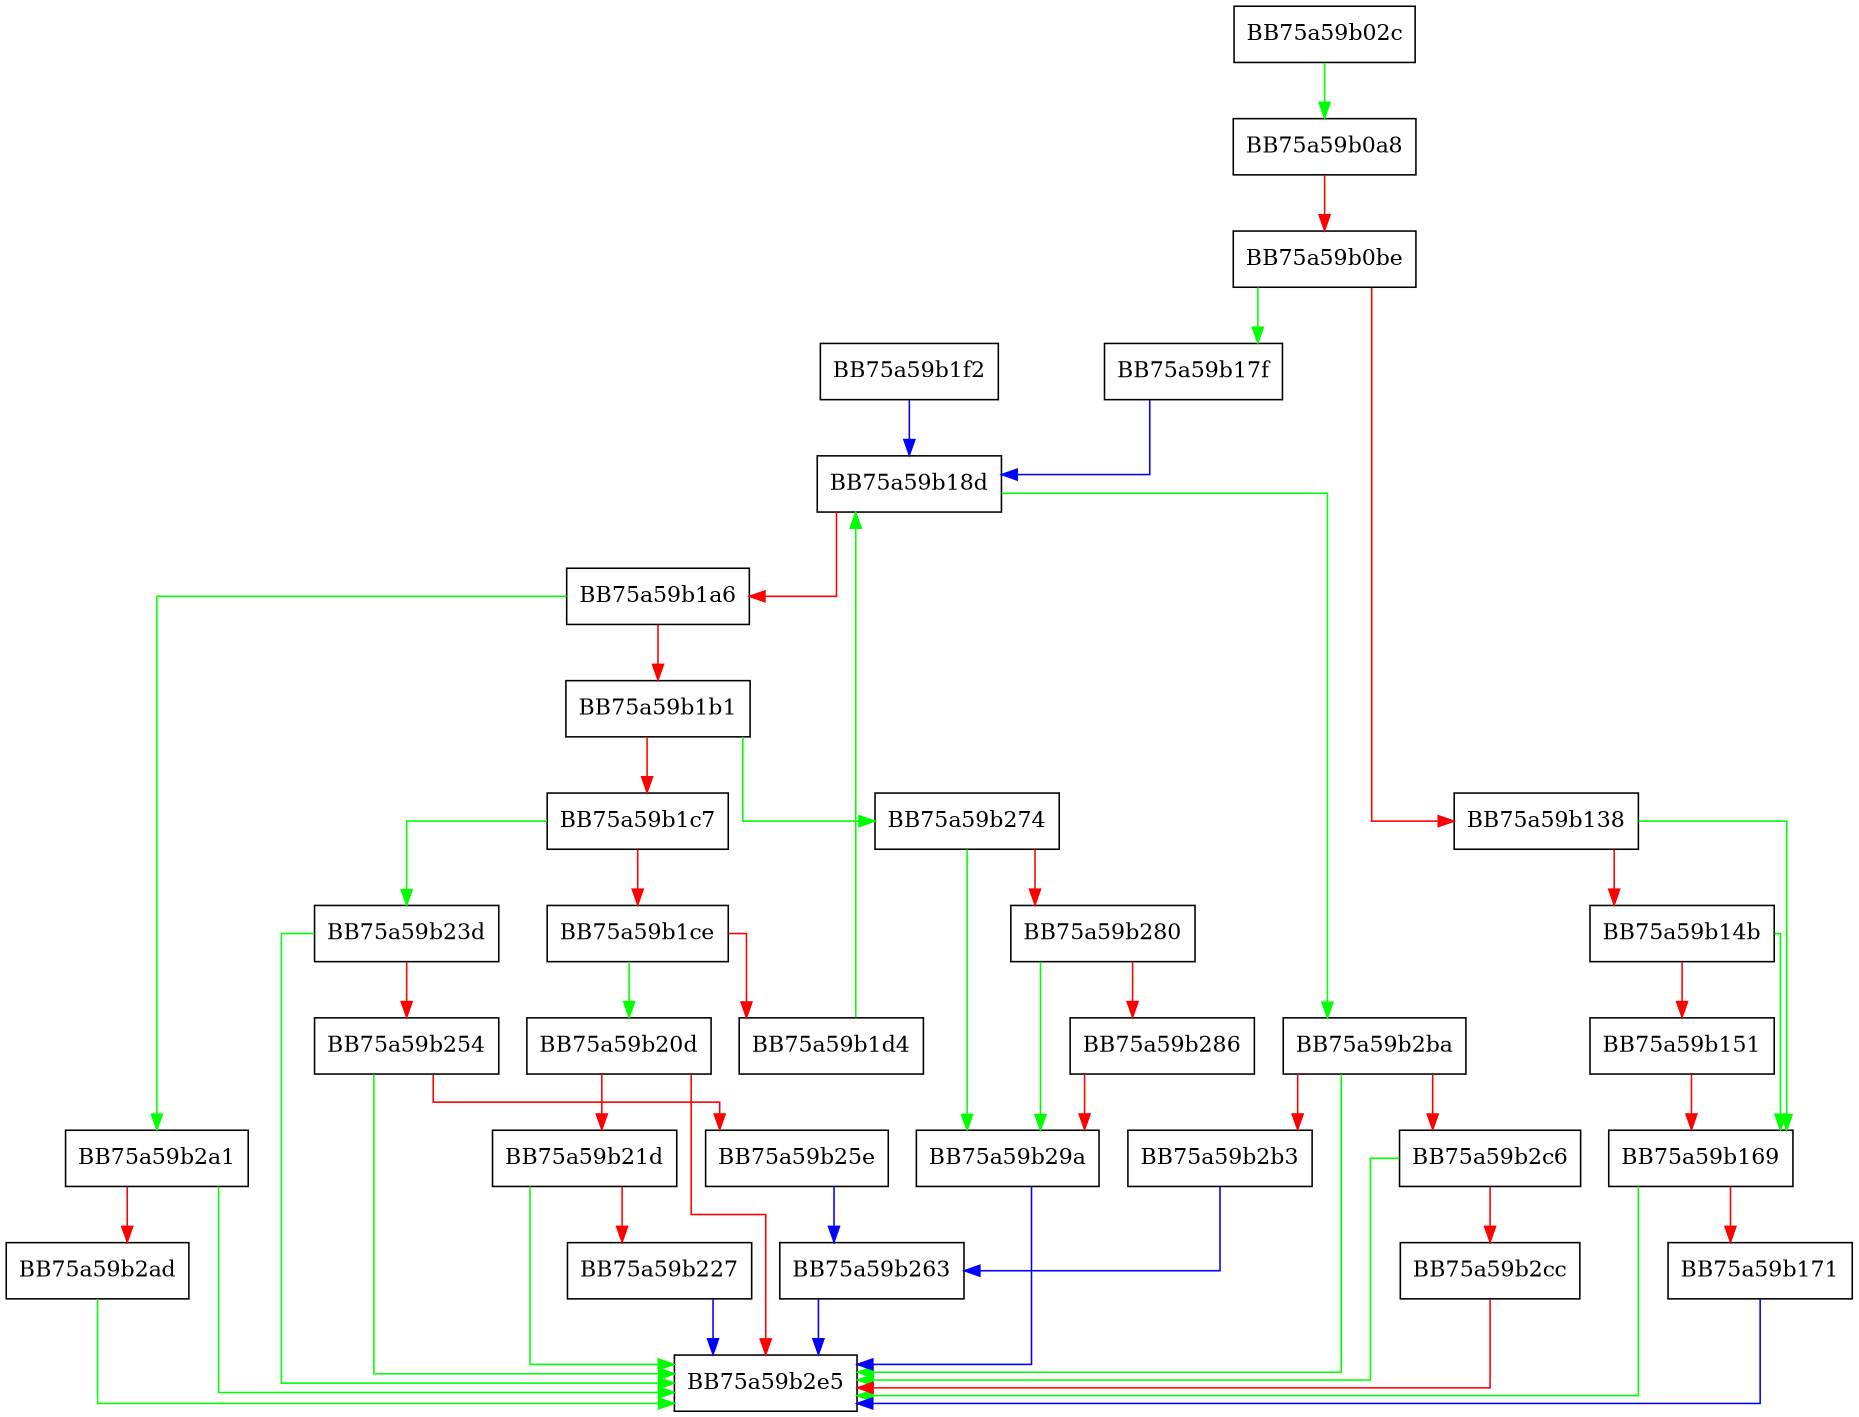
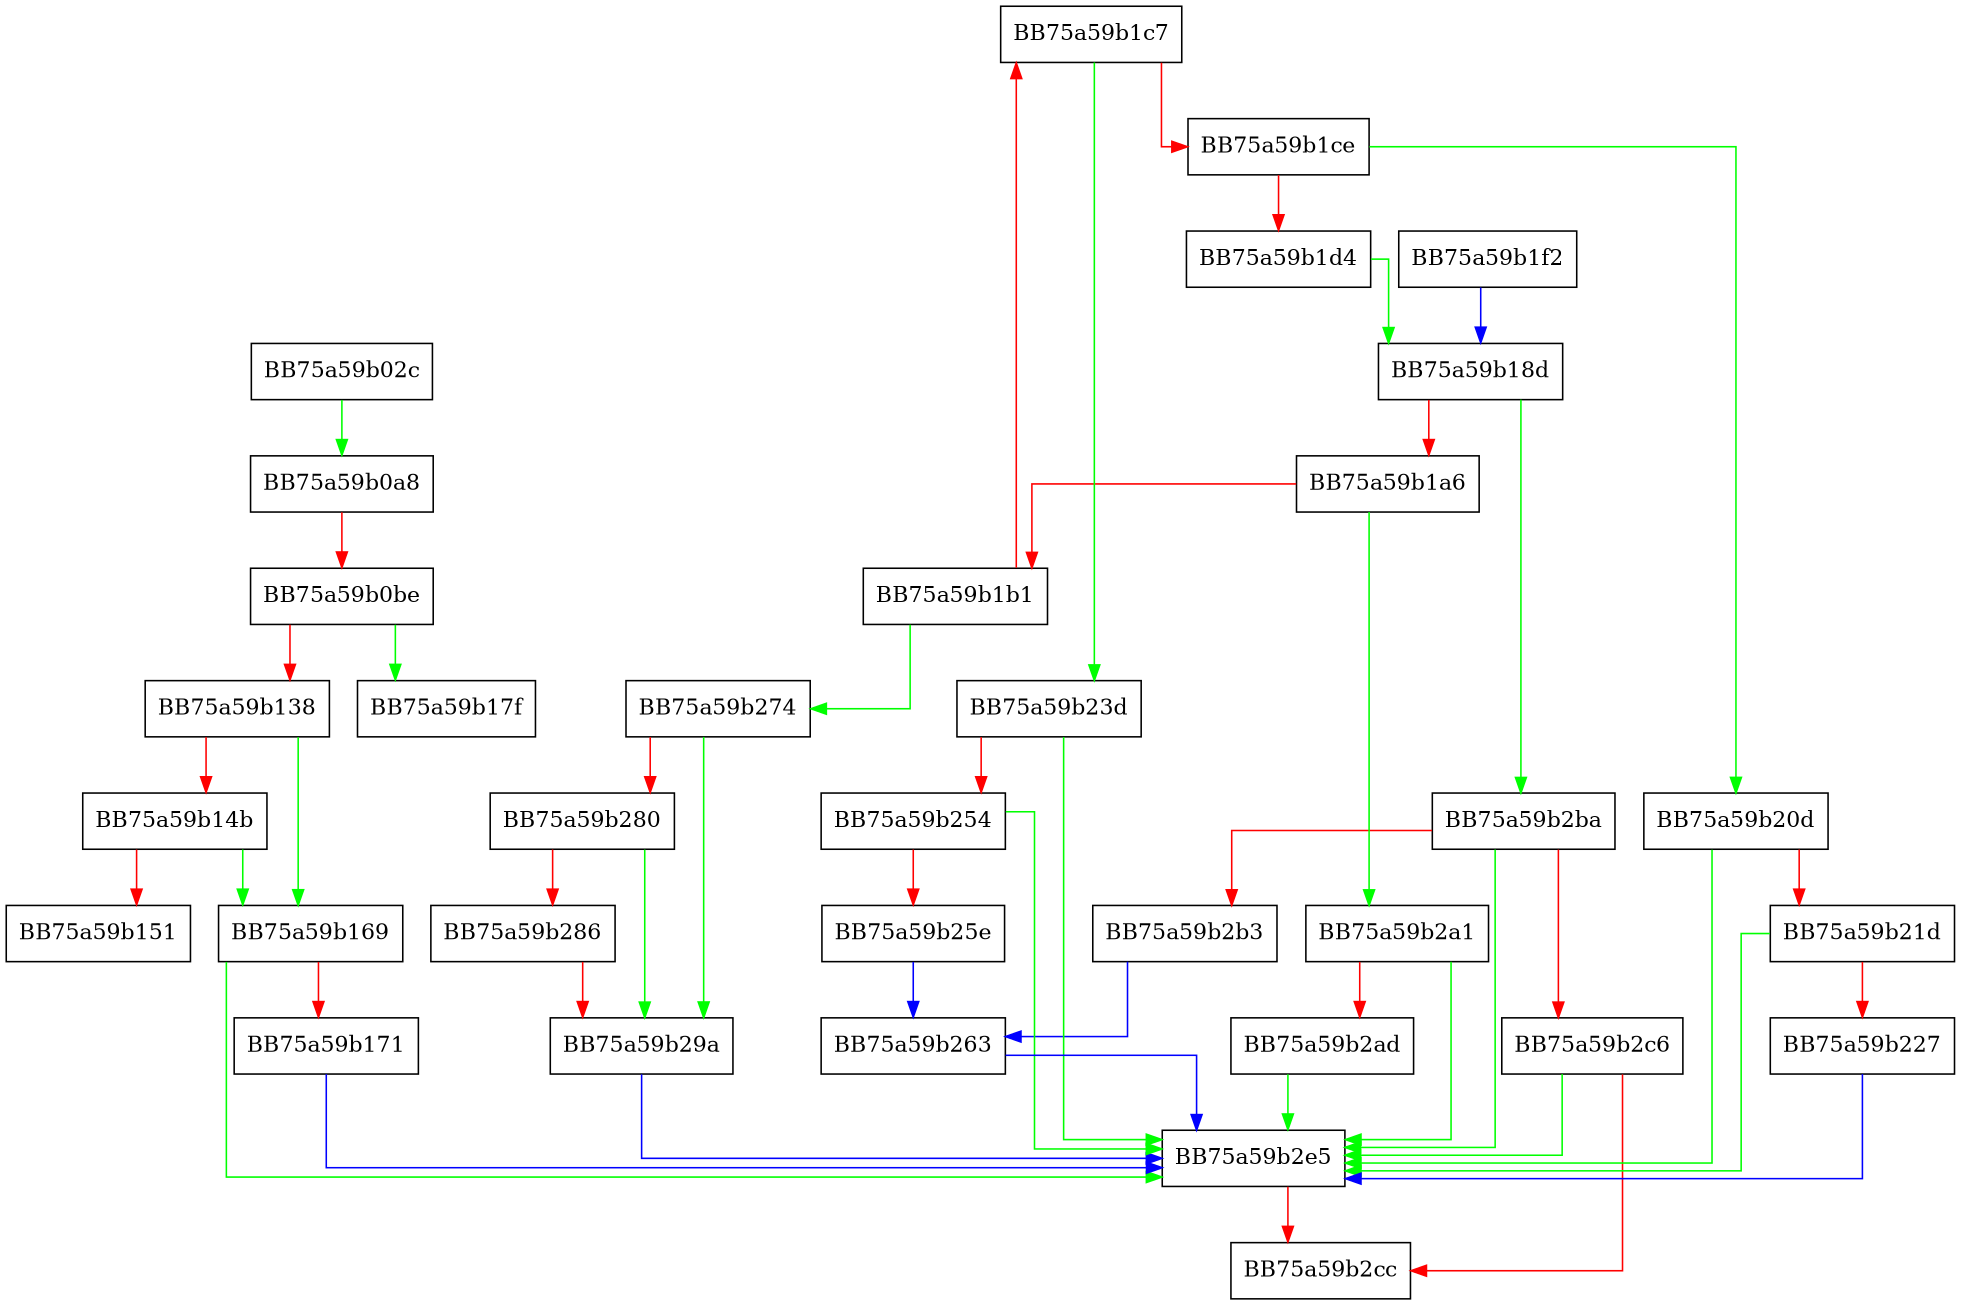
(1121, 475) -> none
(1691, 1094) -> none
(721, 1215) -> (1712, 1149)
(1226, 1388) -> (1288, 1207)
